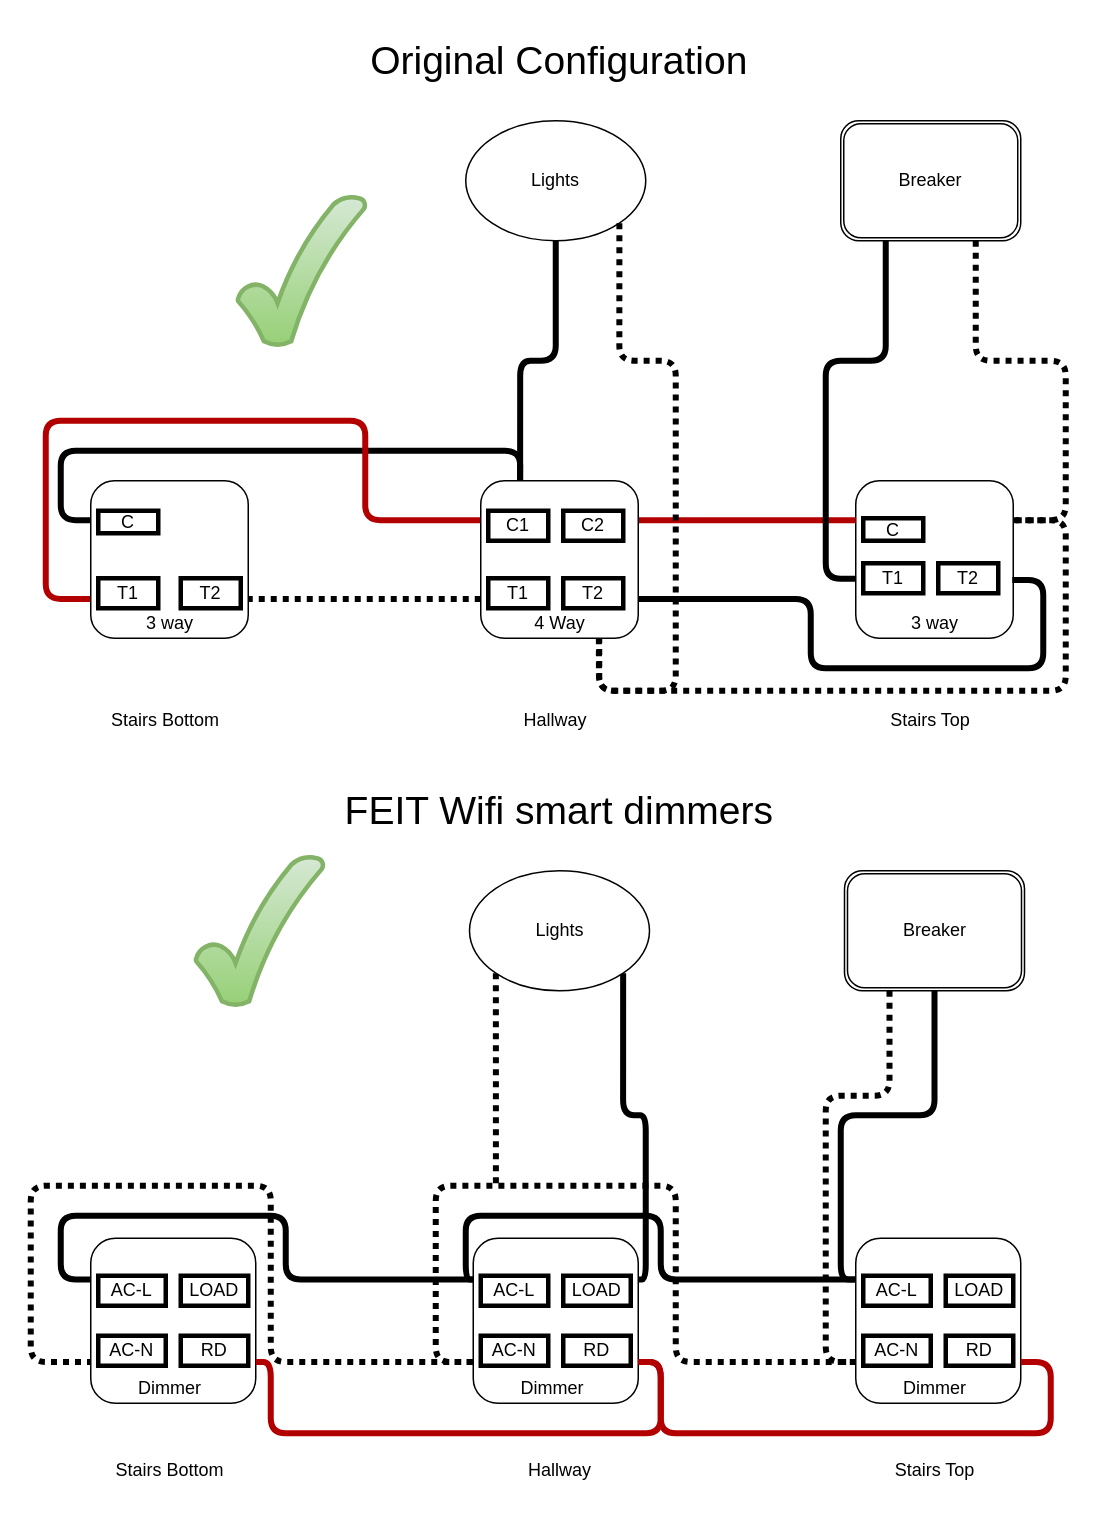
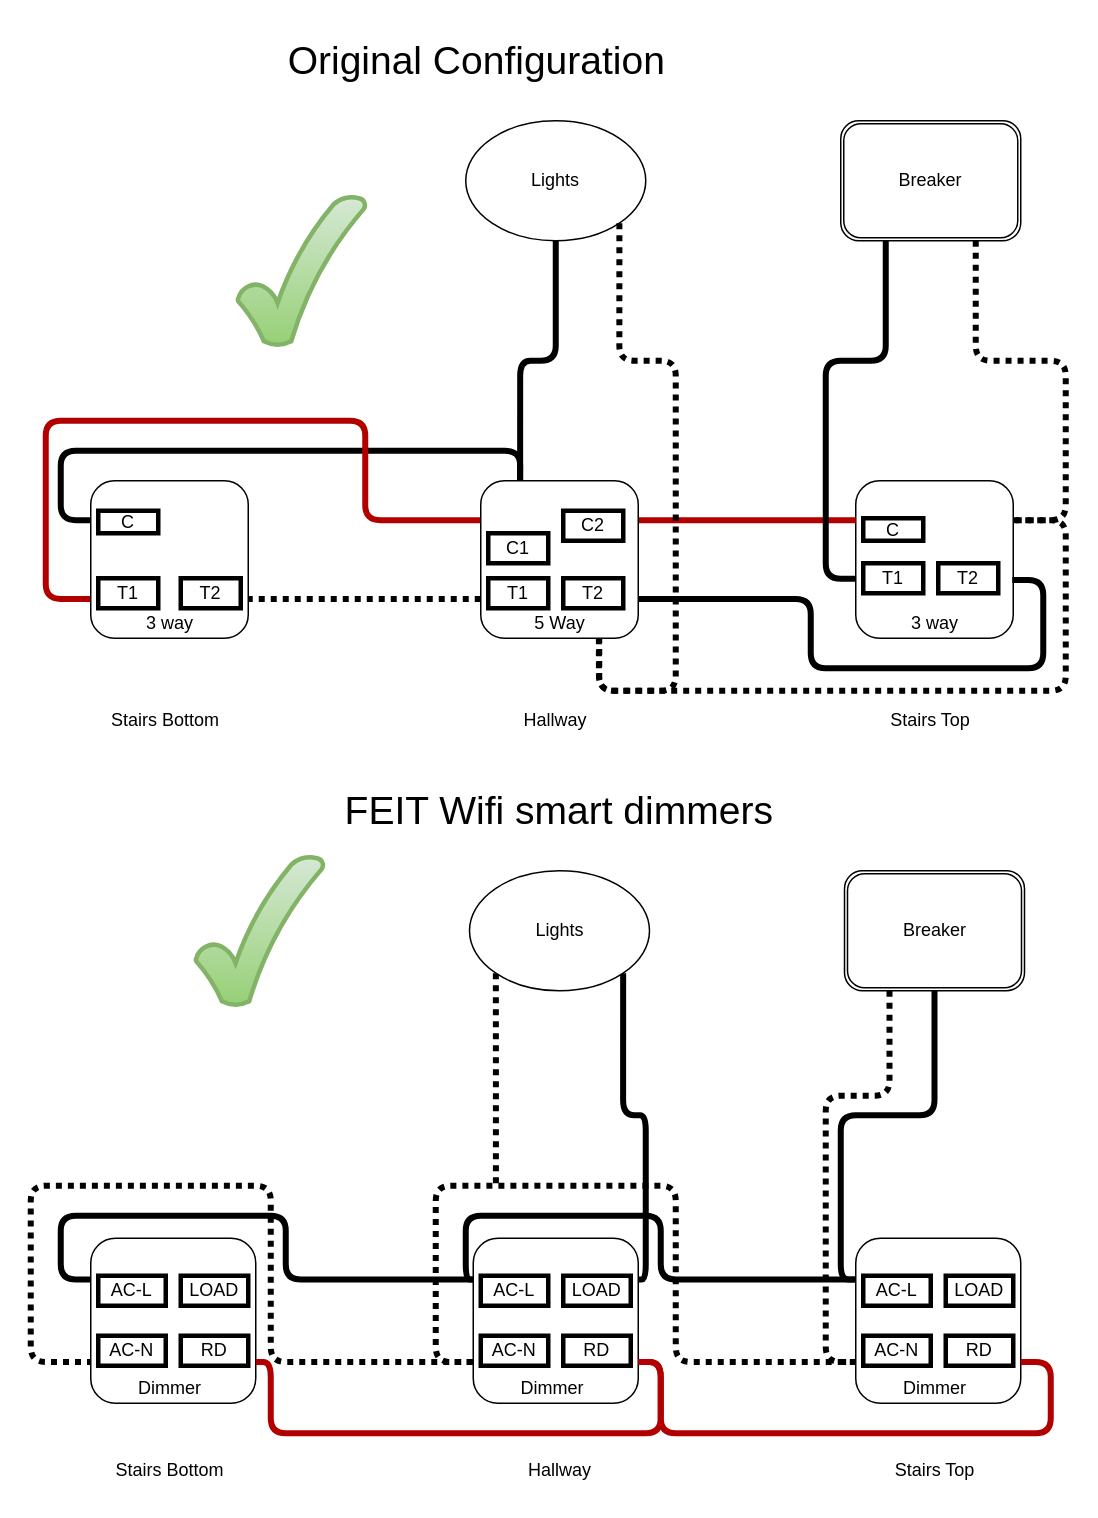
(560, 61) -> (477, 61)
(518, 526) -> (518, 548)
(560, 623) -> (560, 623)
